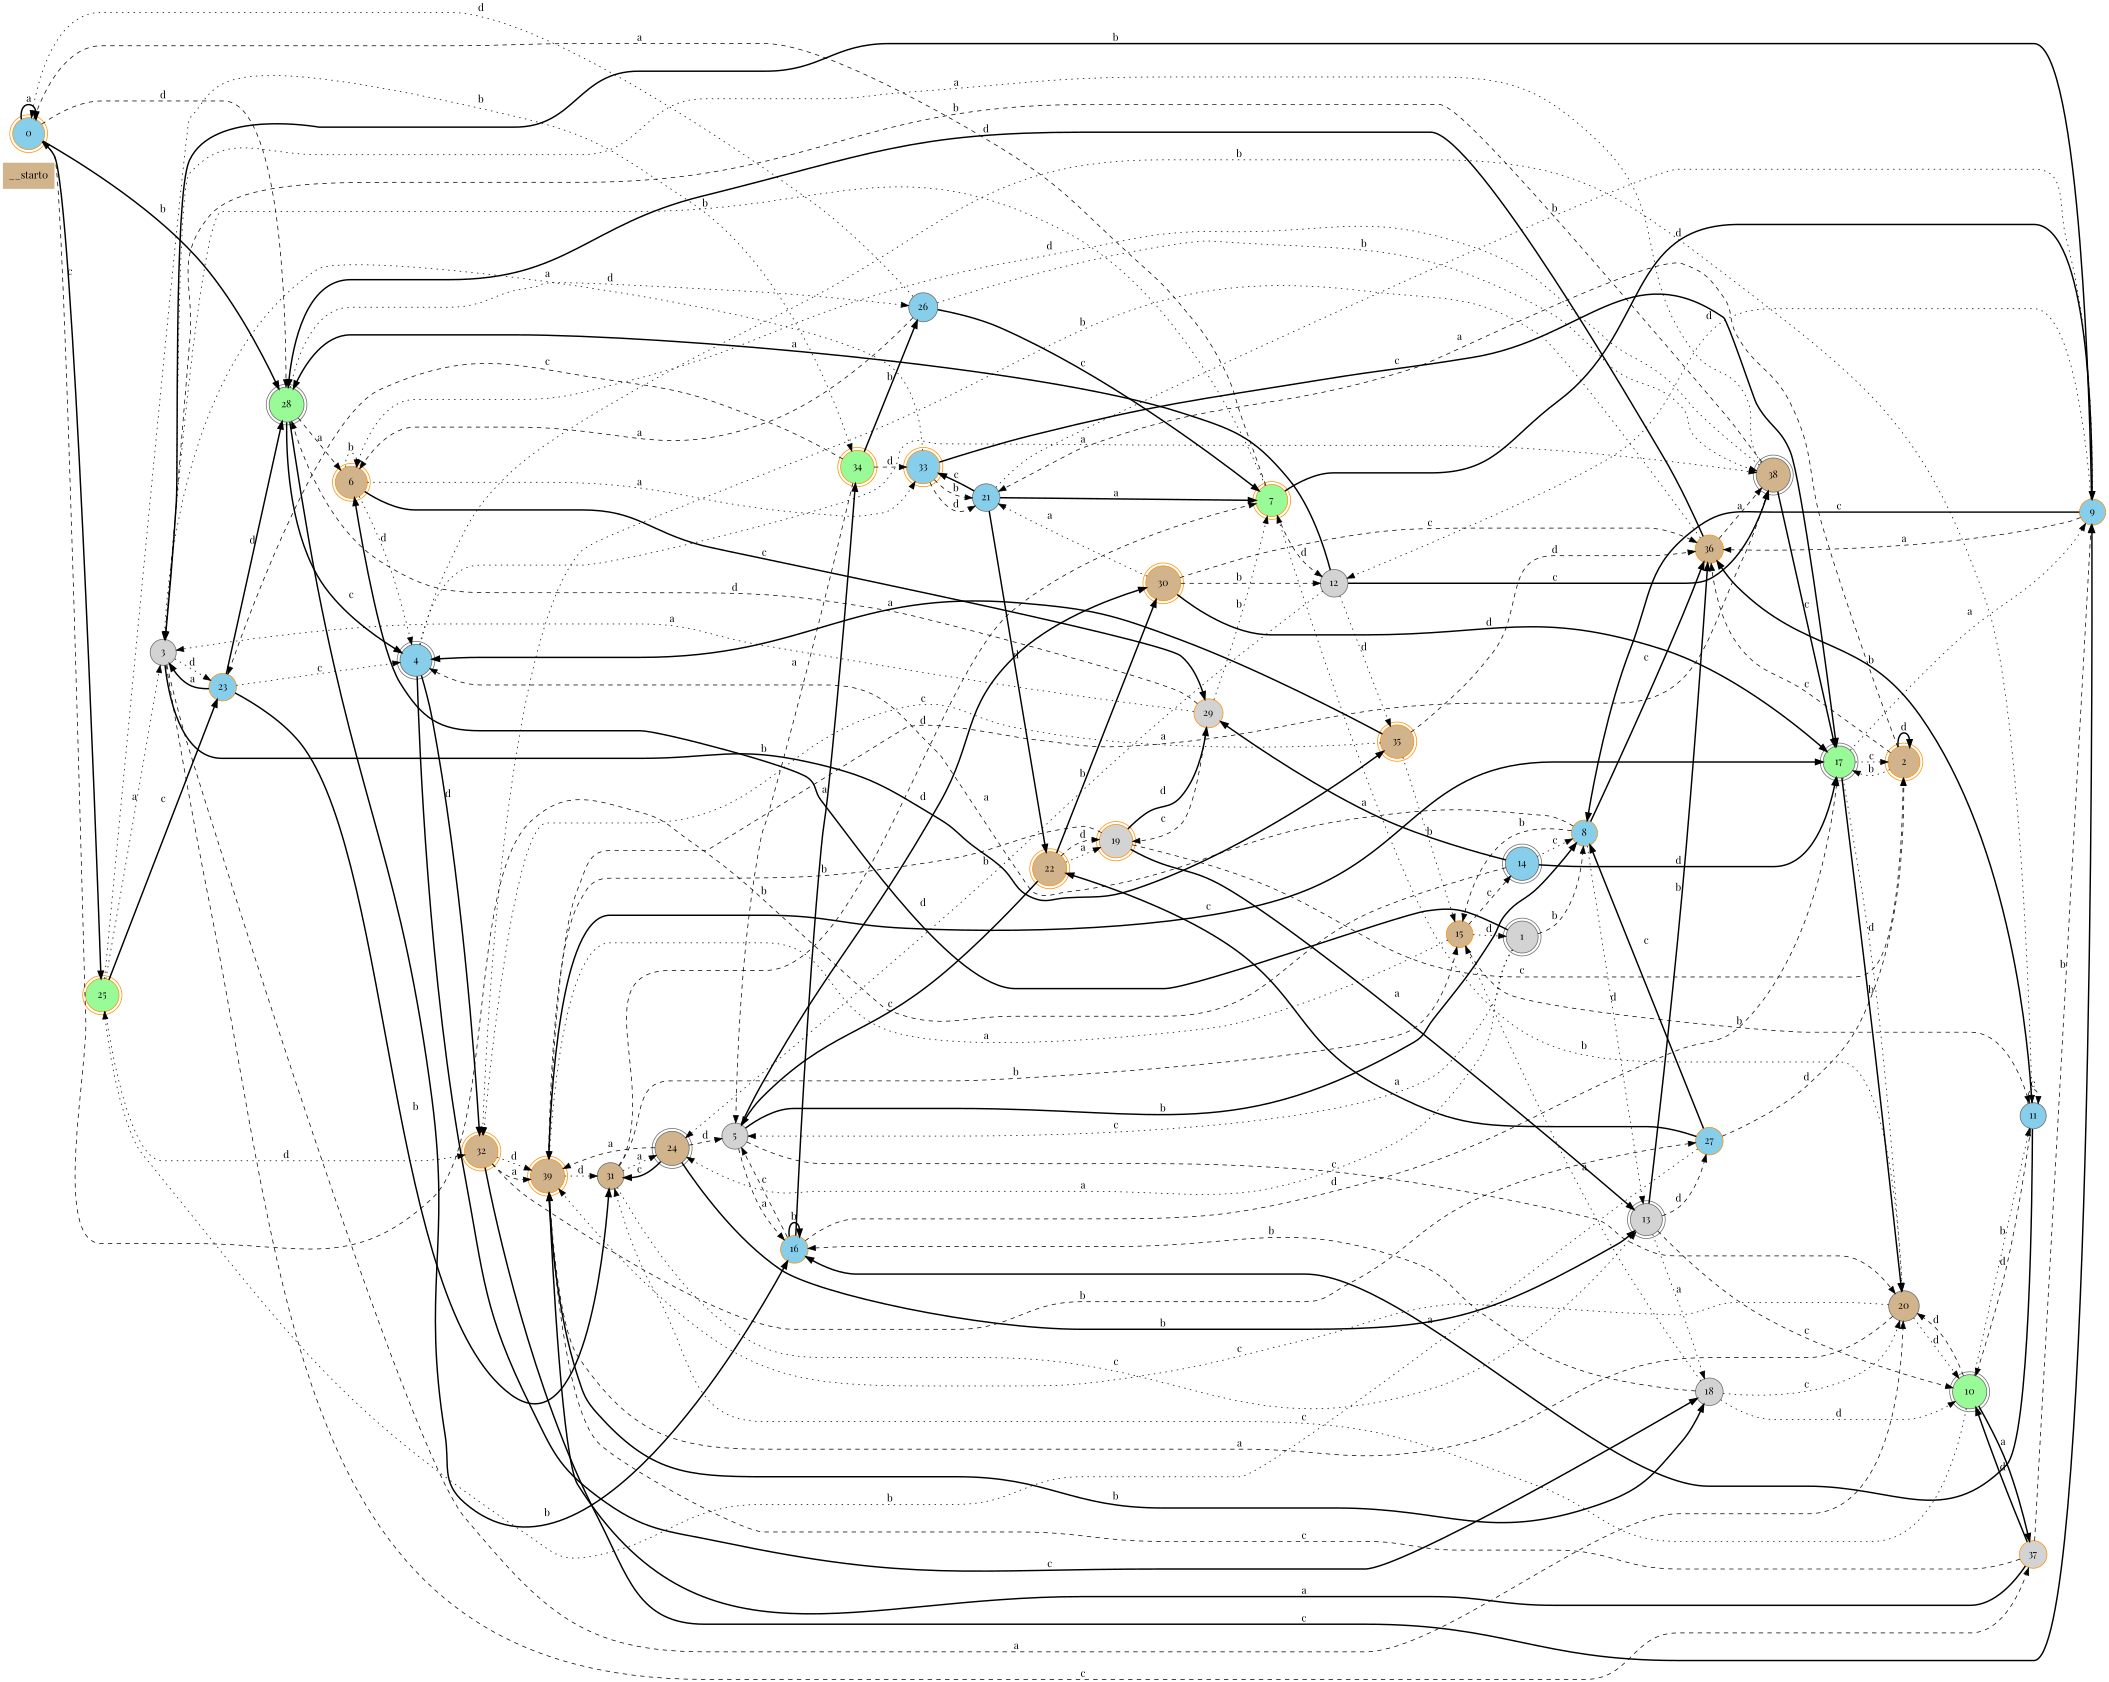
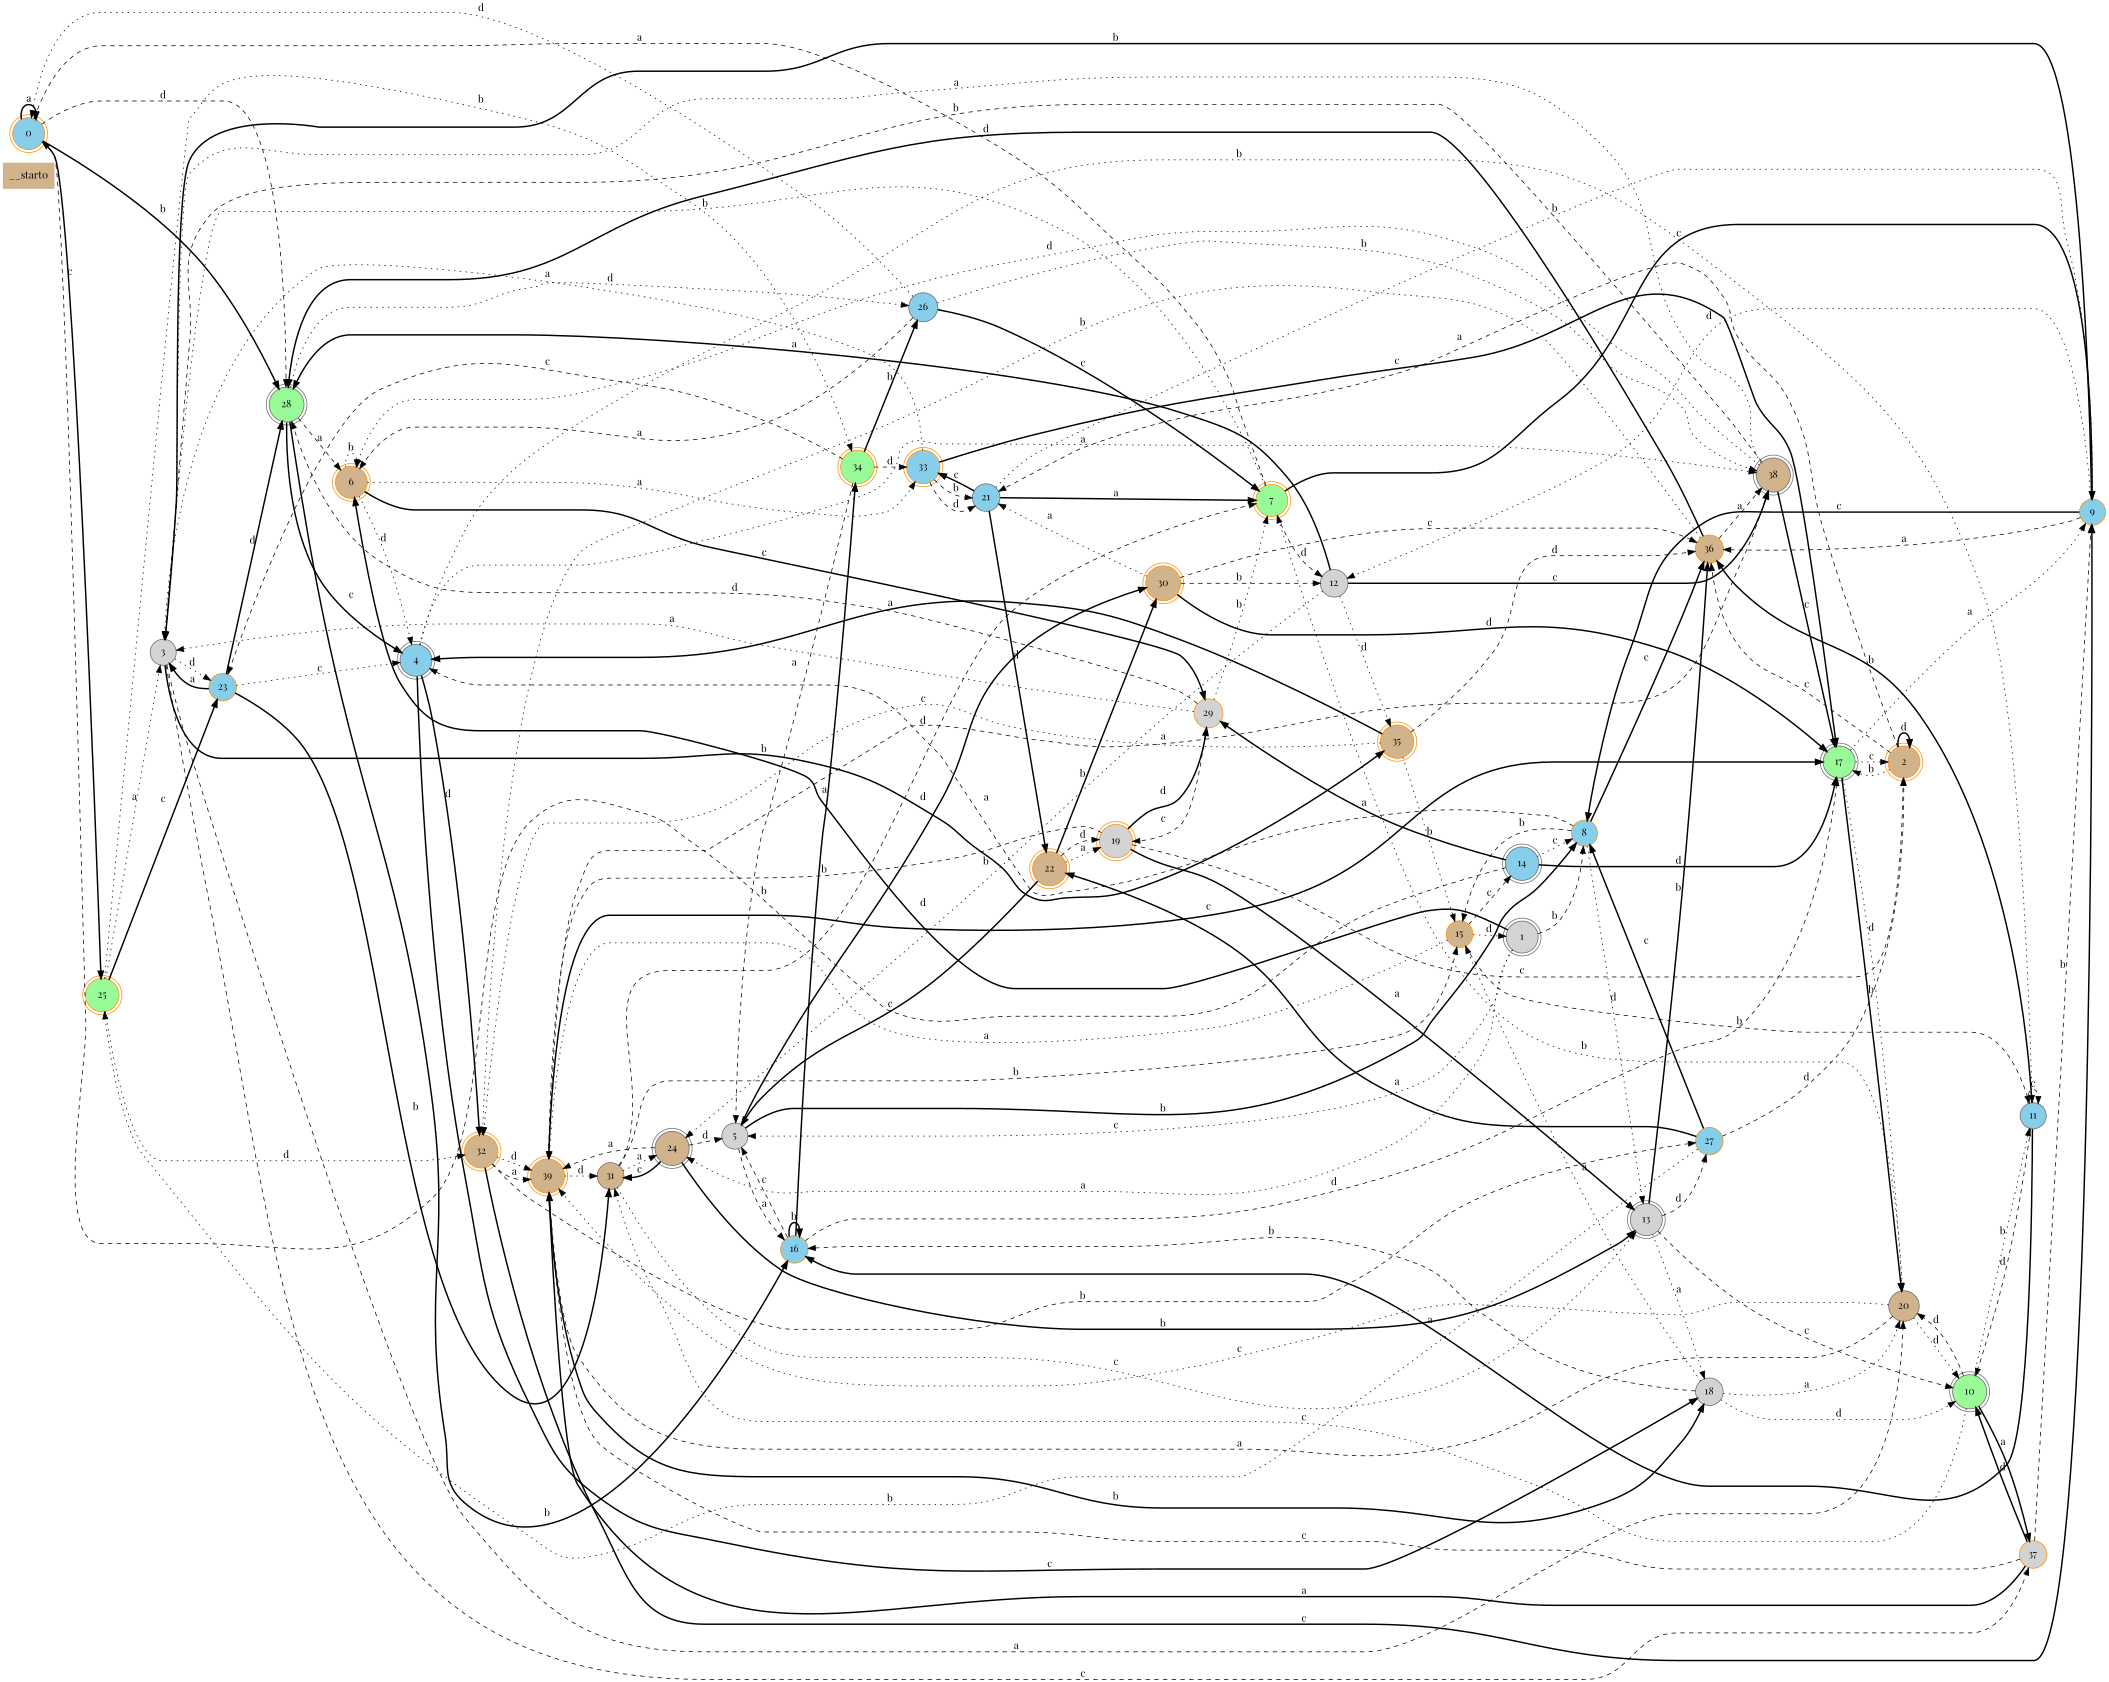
(1679, 234) -> (1679, 234)
(1300, 1169) -> none
(1807, 1385) -> (1807, 1385)
